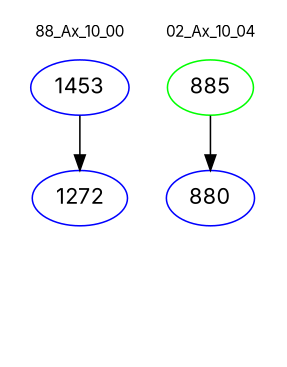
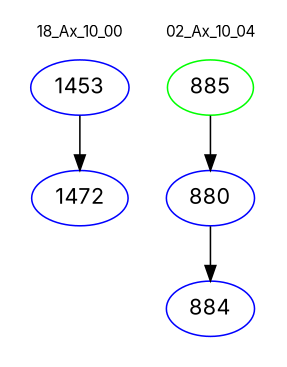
(80, 33) -> (80, 33)
(80, 198) -> (80, 198)
none -> (210, 309)
